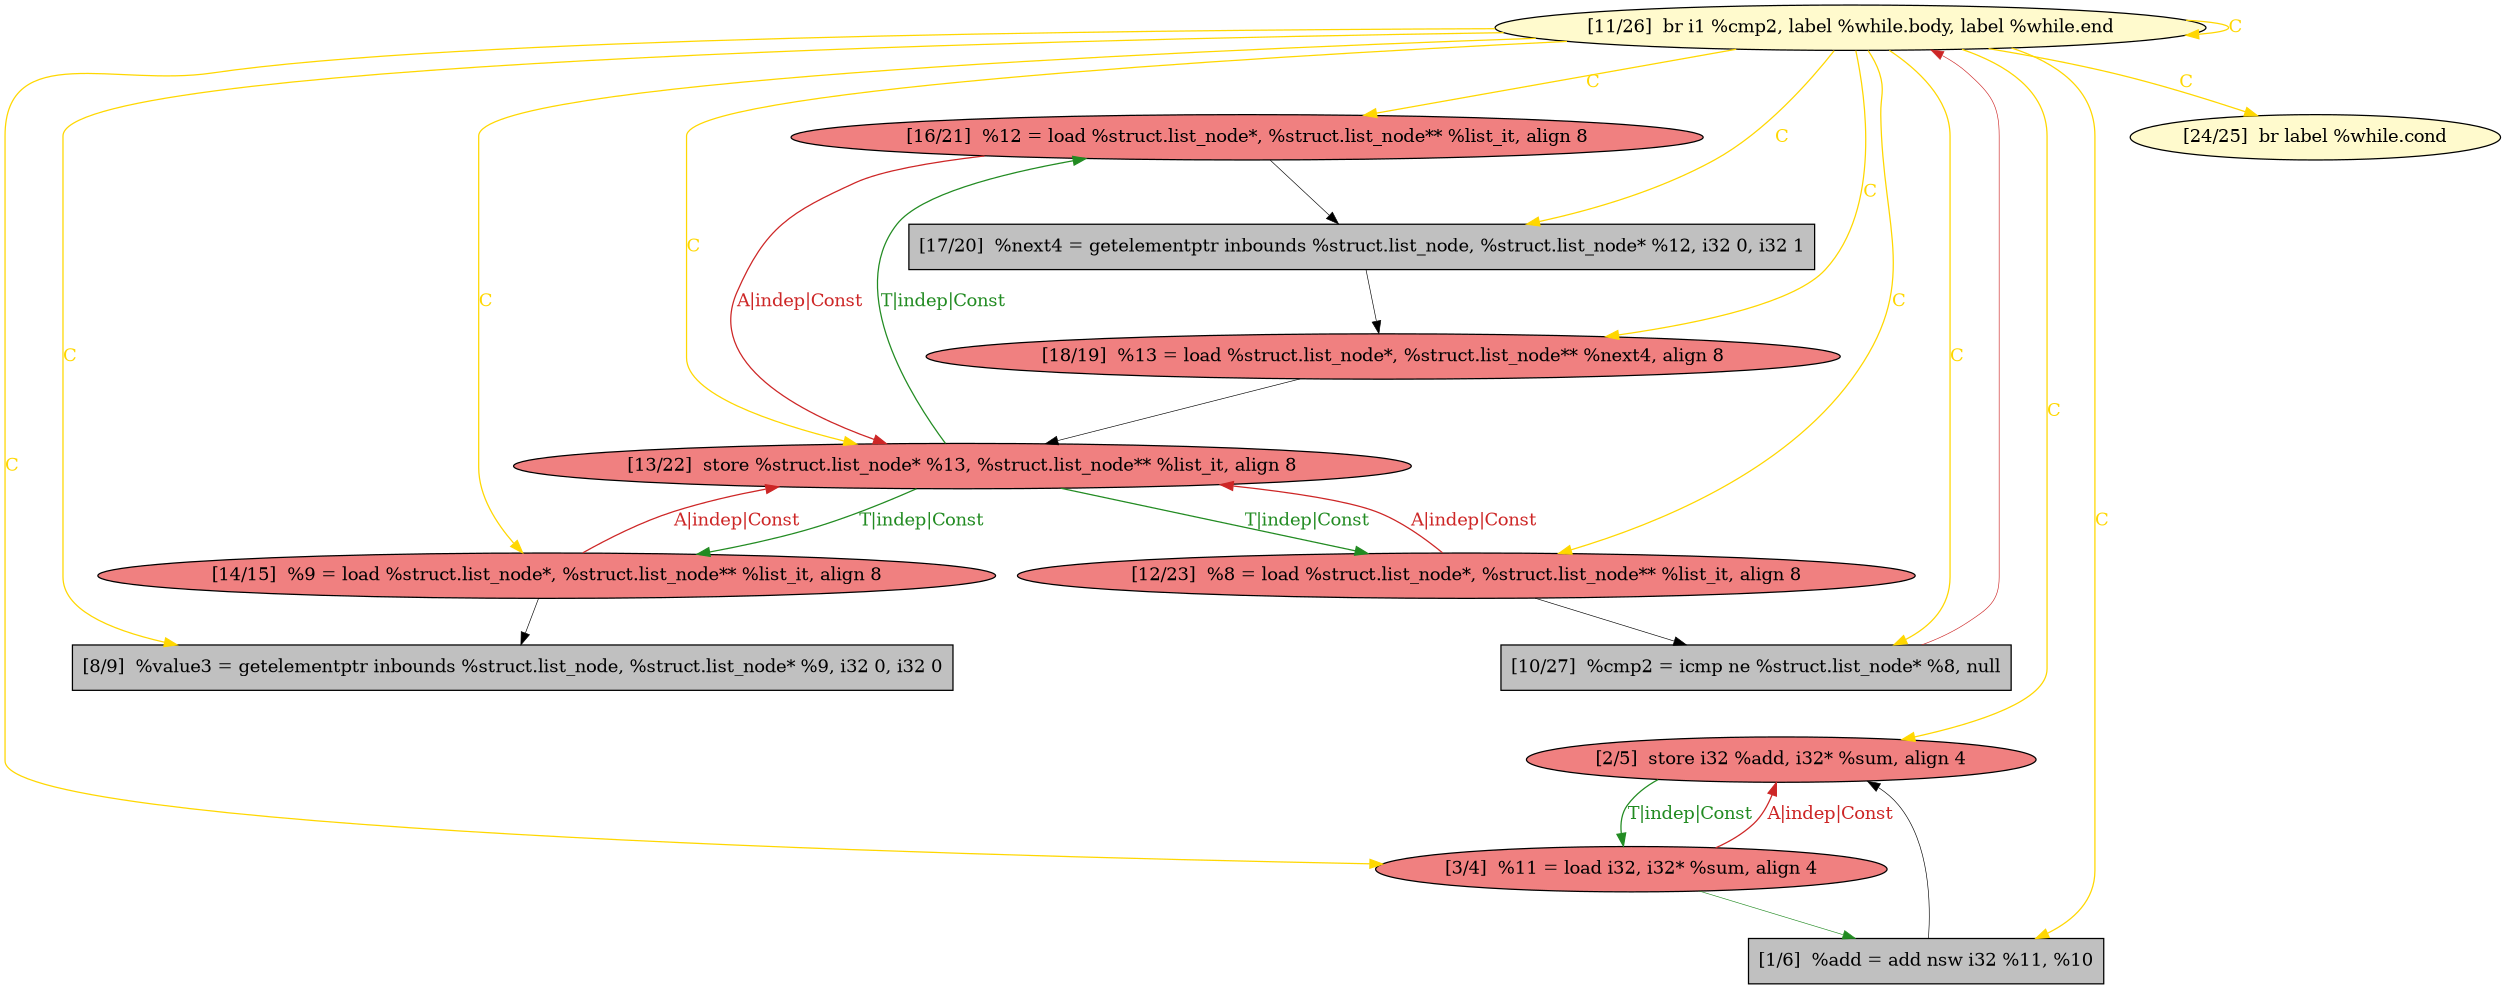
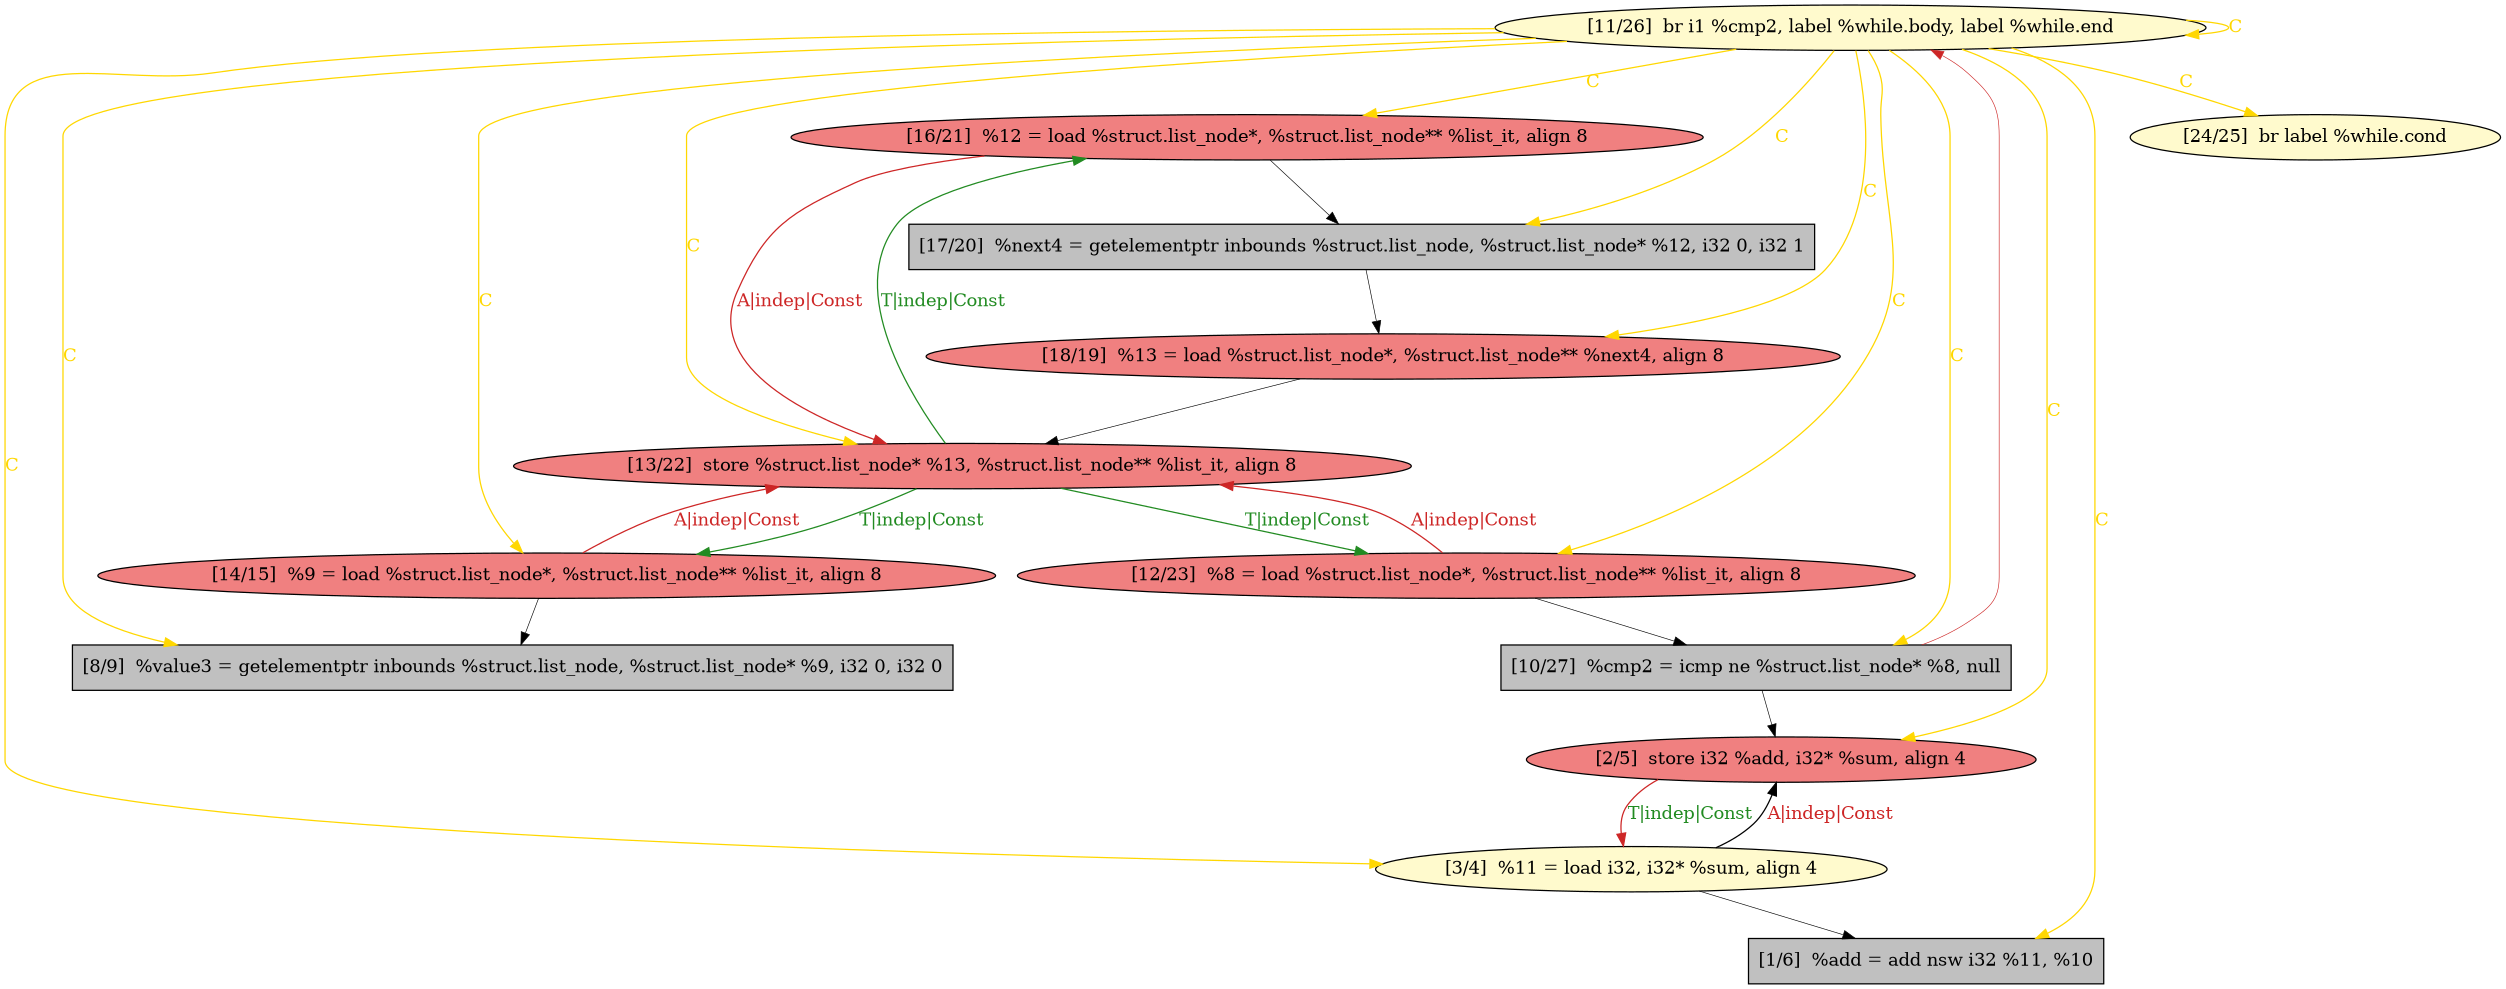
(1631, 801) -> (1631, 801)
(1750, 827) -> (1750, 827)
(1923, 856) -> (1767, 708)
(1631, 869) -> (1631, 869)
(1771, 913) -> (1771, 913)
